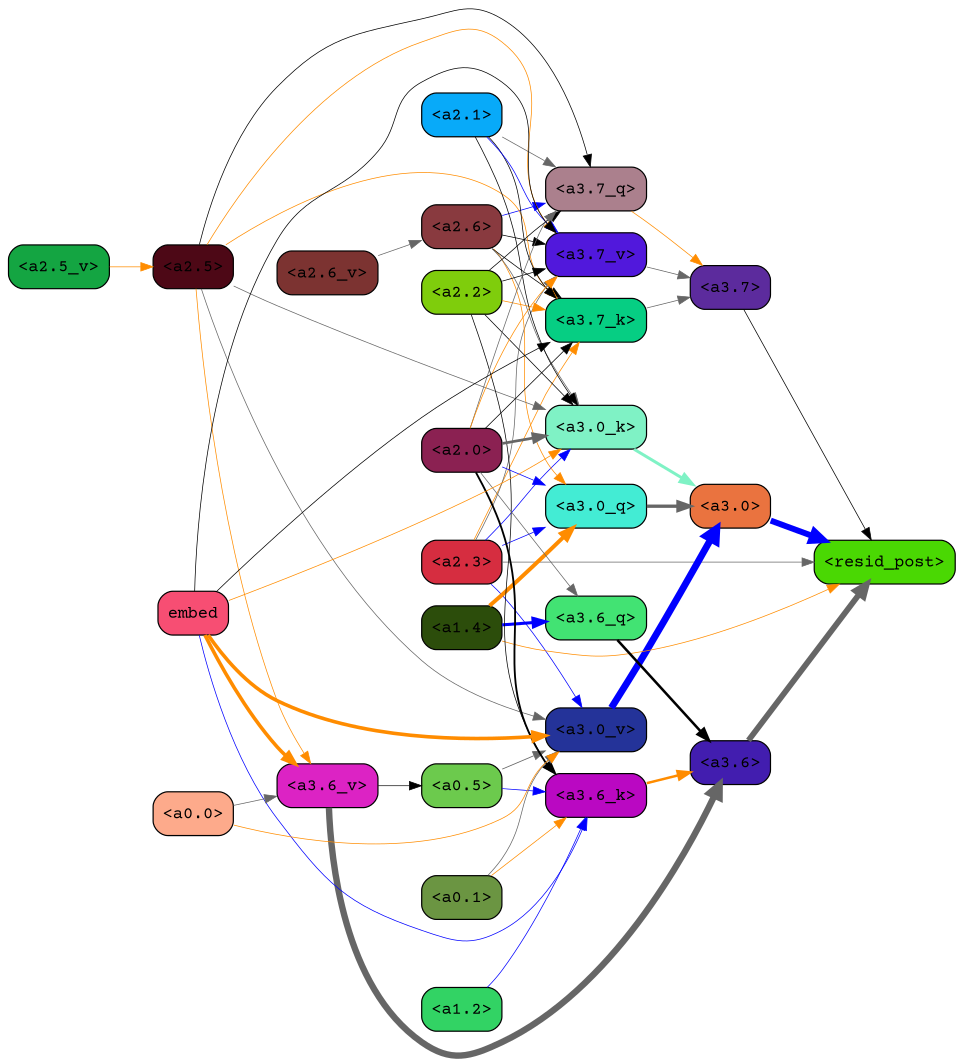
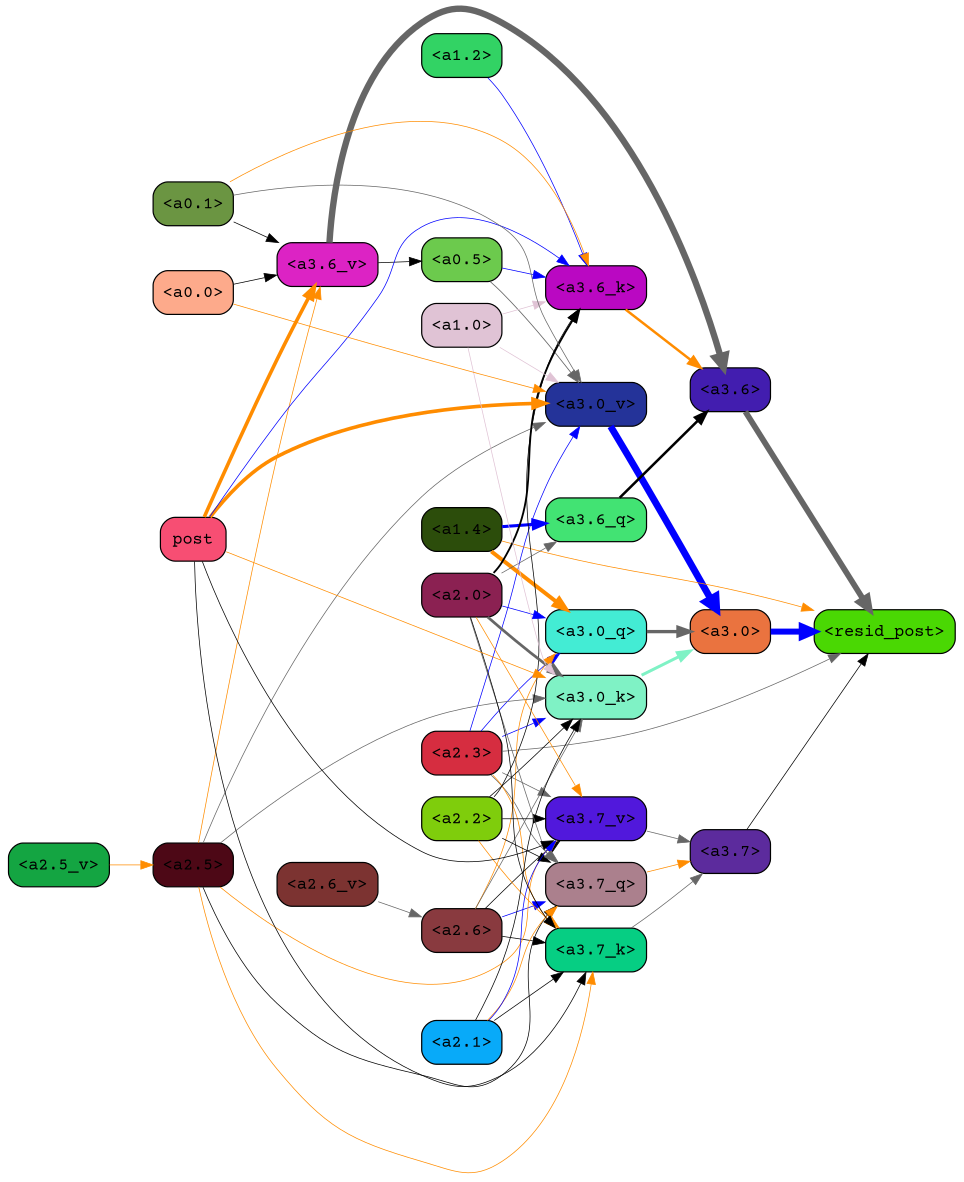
(520, 147) -> (520, 969)
none -> (250, 230)
none -> (462, 325)
(193, 613) -> (193, 539)
(249, 802) -> (249, 281)
none -> (521, 814)
